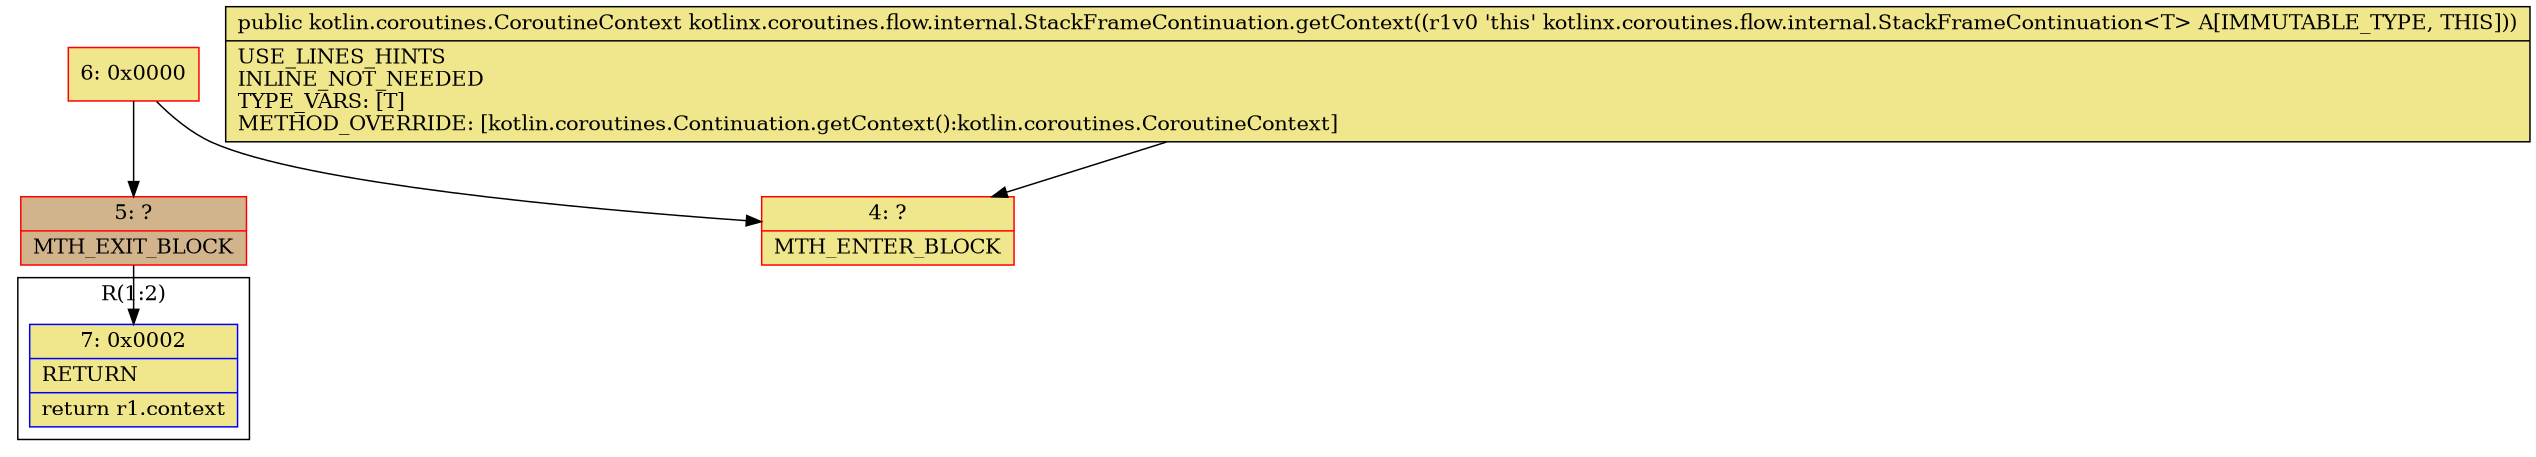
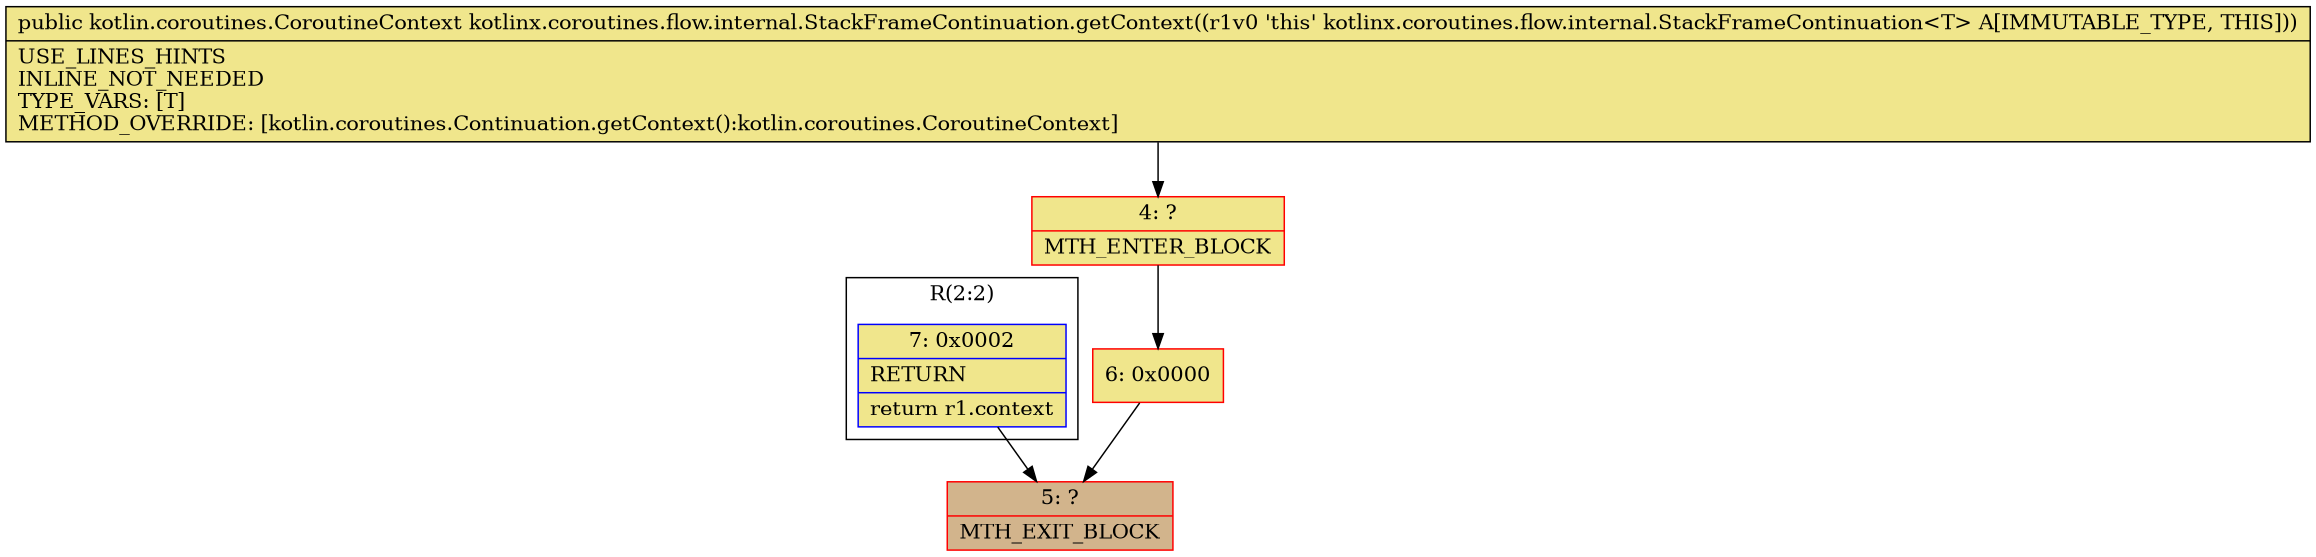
(442, 191) -> (1158, 299)
(134, 287) -> (1013, 449)
(134, 295) -> (962, 295)
